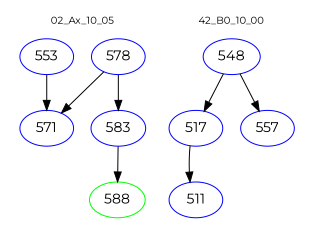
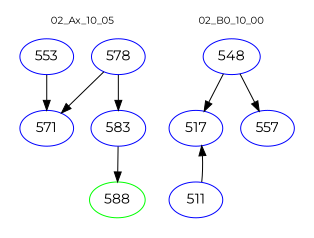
(232, 21) -> (232, 21)
(189, 159) -> (203, 169)
